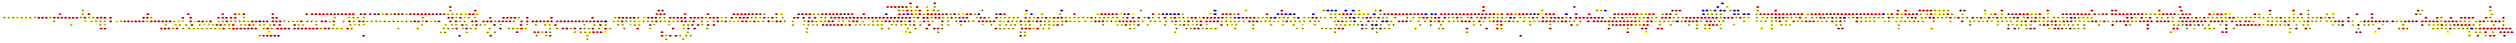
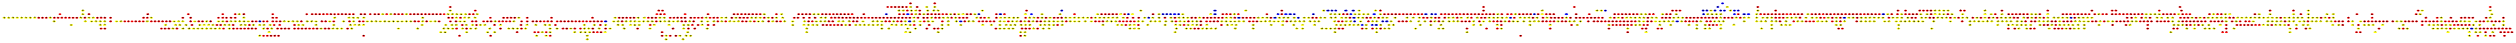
none -> (1139, 29)
